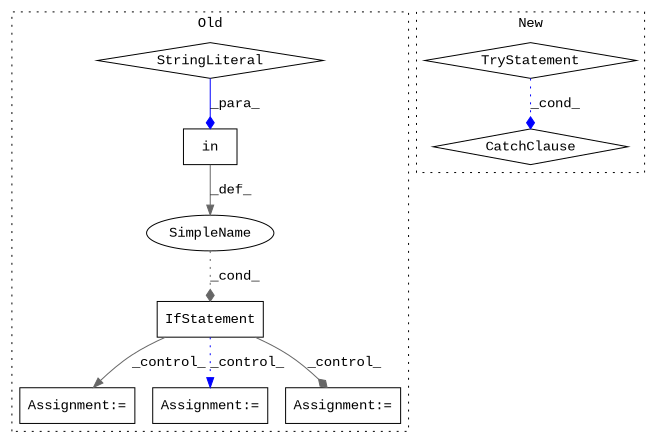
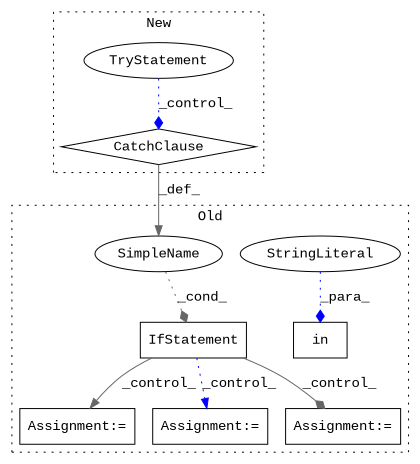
(210, 60) -> (320, 254)
(531, 60) -> (159, 60)
(210, 98) -> (320, 291)
(555, 104) -> (196, 104)
(210, 185) -> (159, 195)
